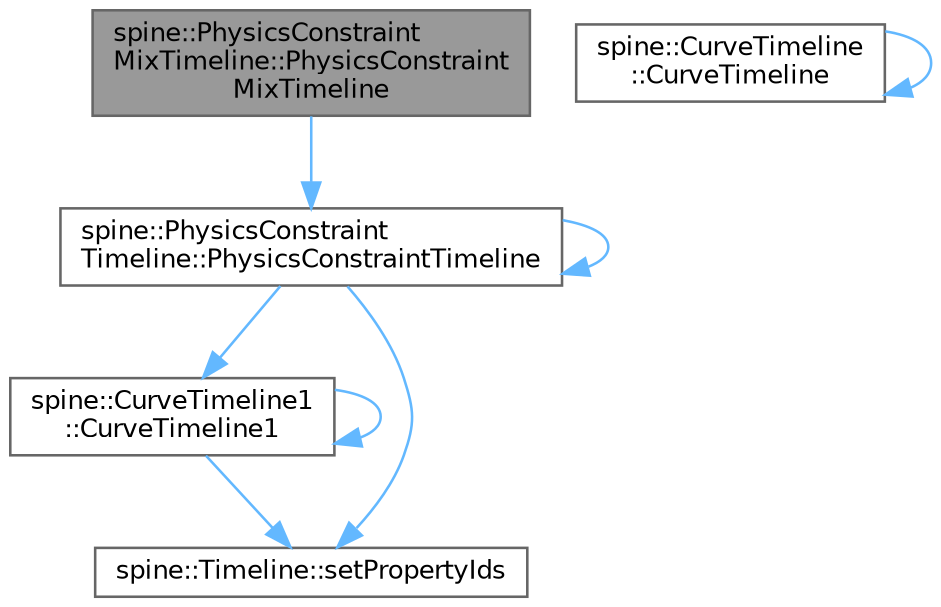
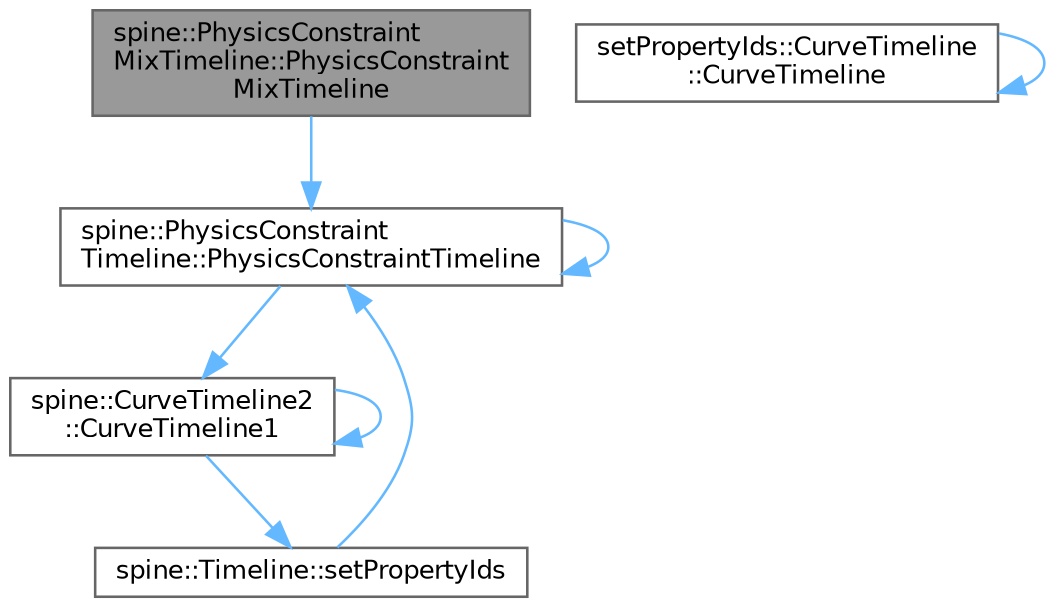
(731, 63) -> (787, 63)
(411, 406) -> (410, 433)
(172, 417) -> (172, 417)
